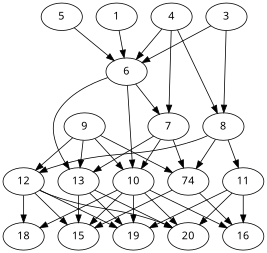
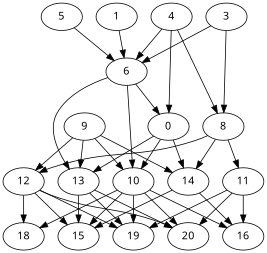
(169, 127) -> (169, 127)
(188, 181) -> (188, 181)
